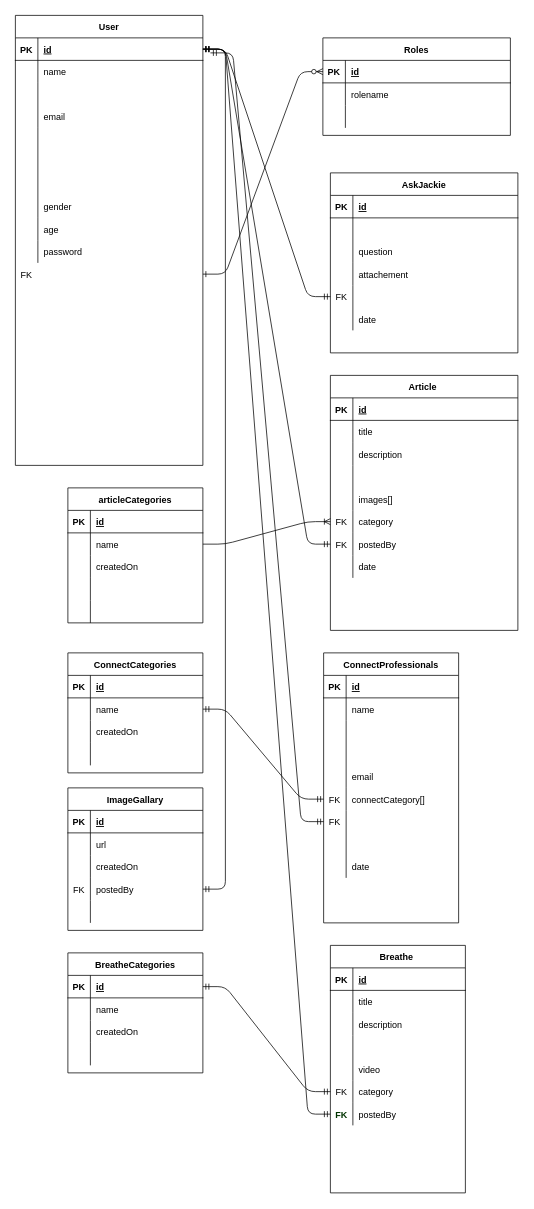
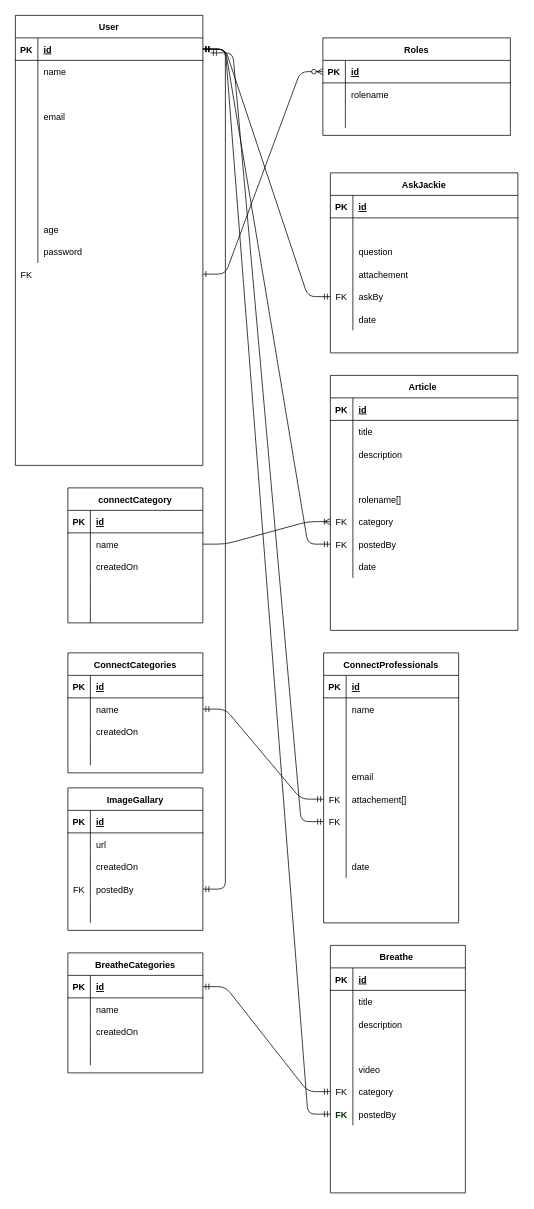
(120, 207) -> none
none -> (435, 297)
(135, 500) -> (135, 500)
(377, 500) -> (383, 500)
(395, 800) -> (385, 800)
